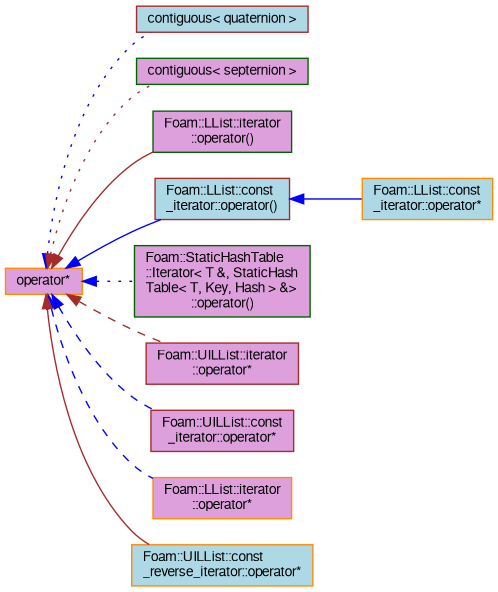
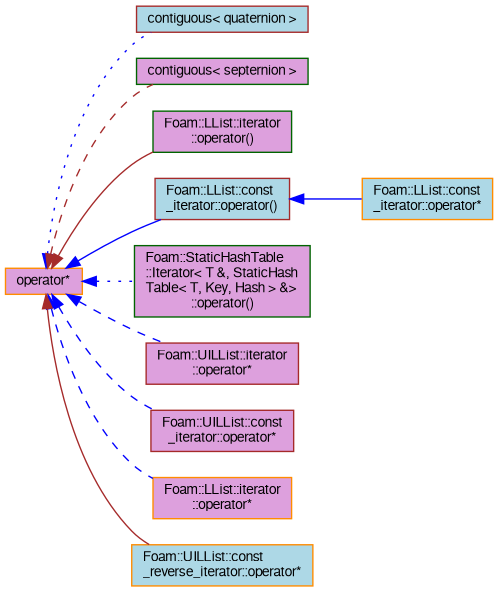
(85, 159) -> (85, 159)
(121, 324) -> (121, 324)
